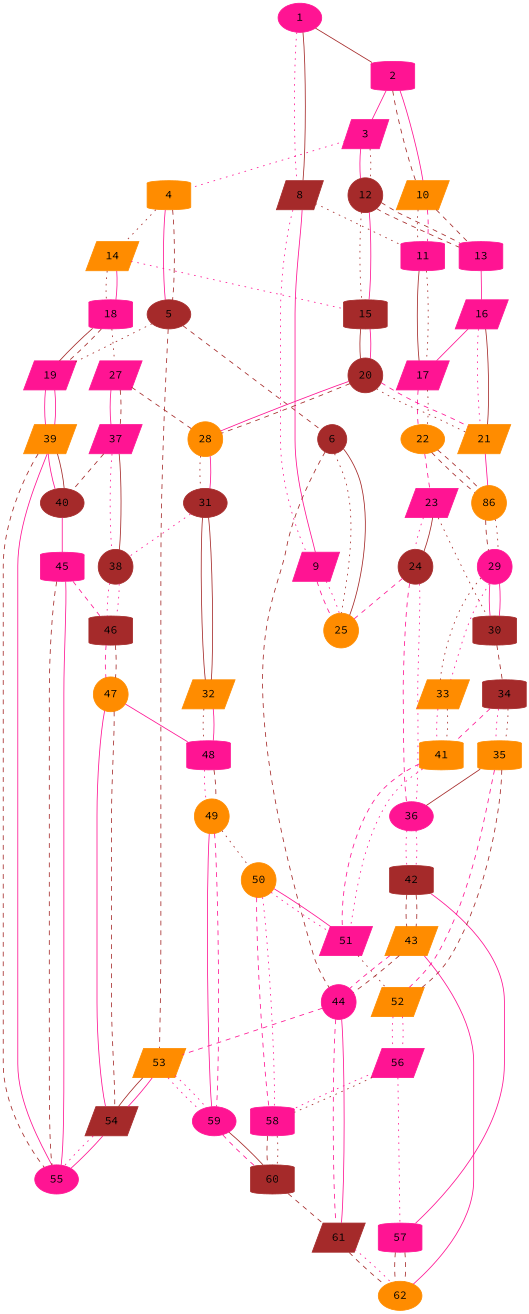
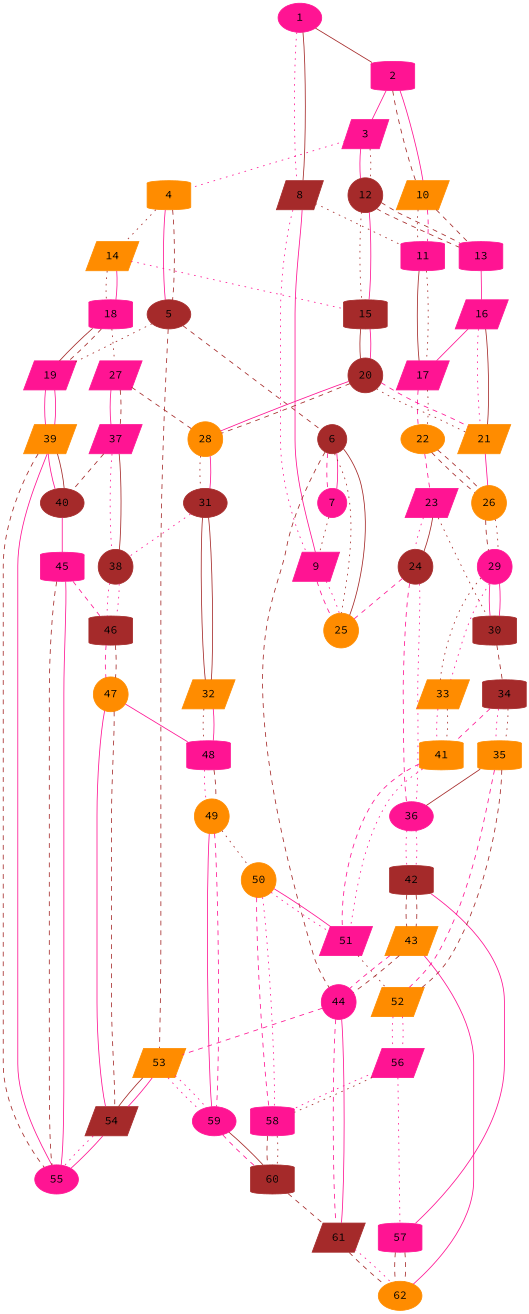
none -> (332, 503)
(489, 503) -> (489, 503)
